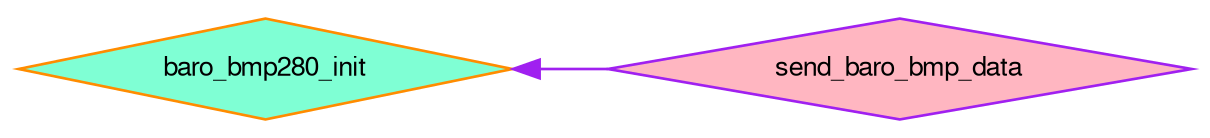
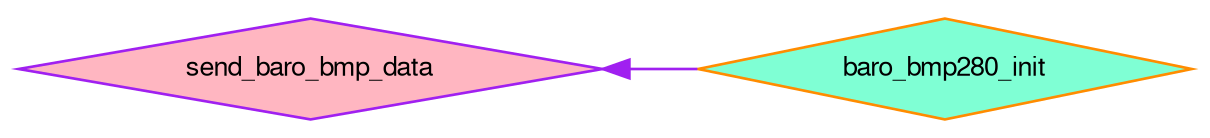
(574, 69) -> (663, 69)
